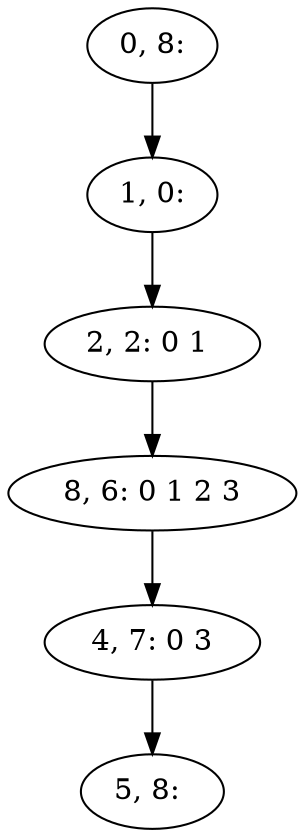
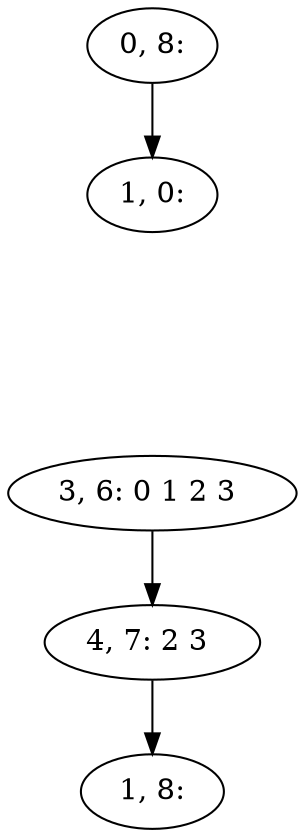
(152, 344) -> none
(152, 493) -> (152, 493)
(152, 642) -> (152, 642)
(152, 792) -> (152, 792)
